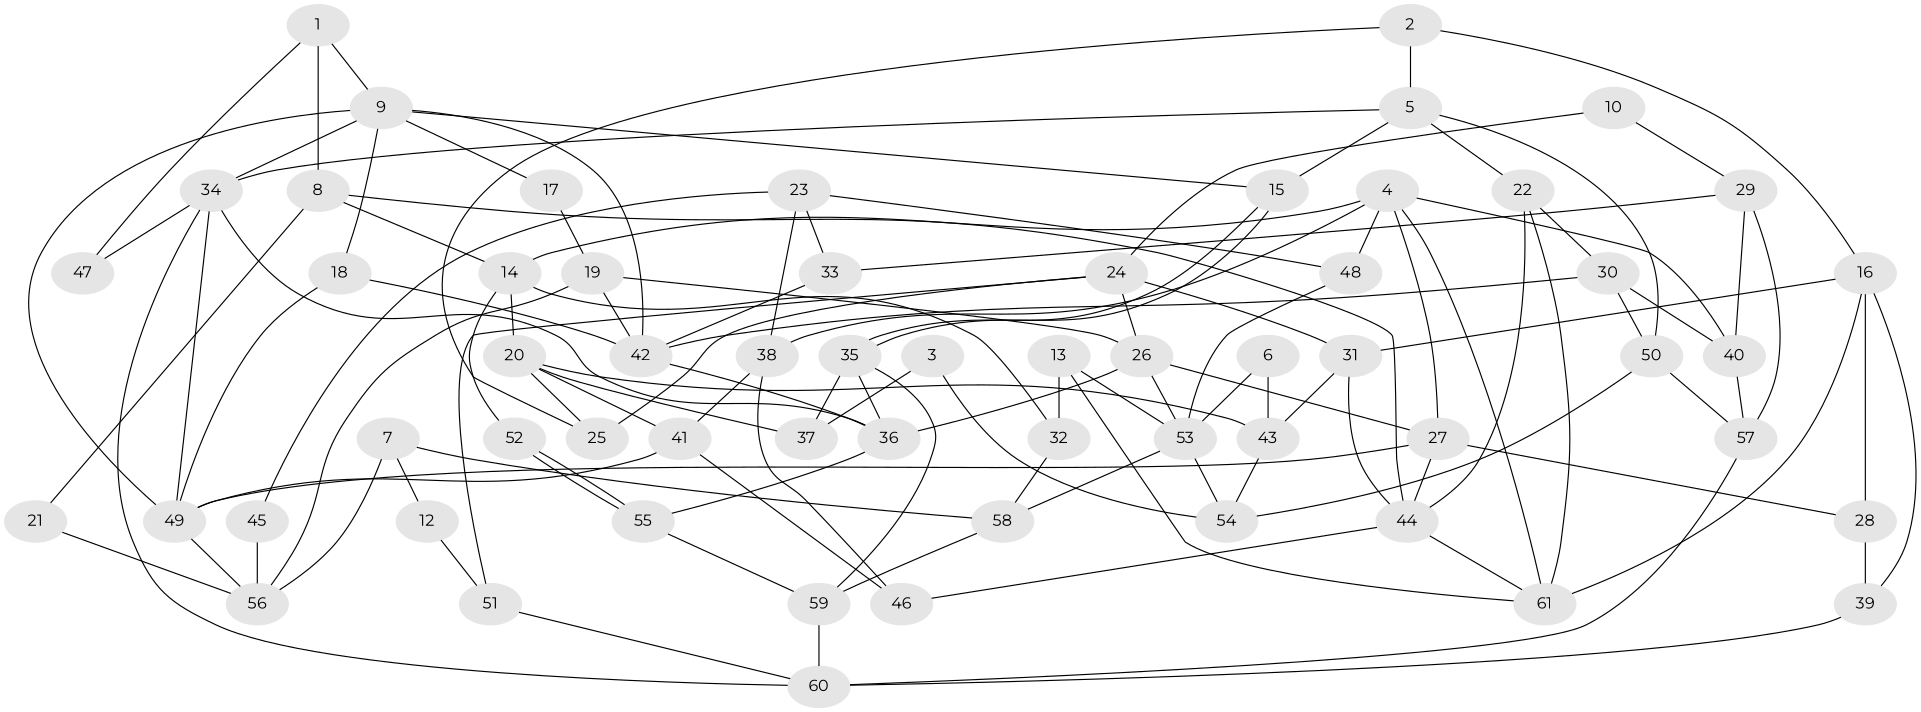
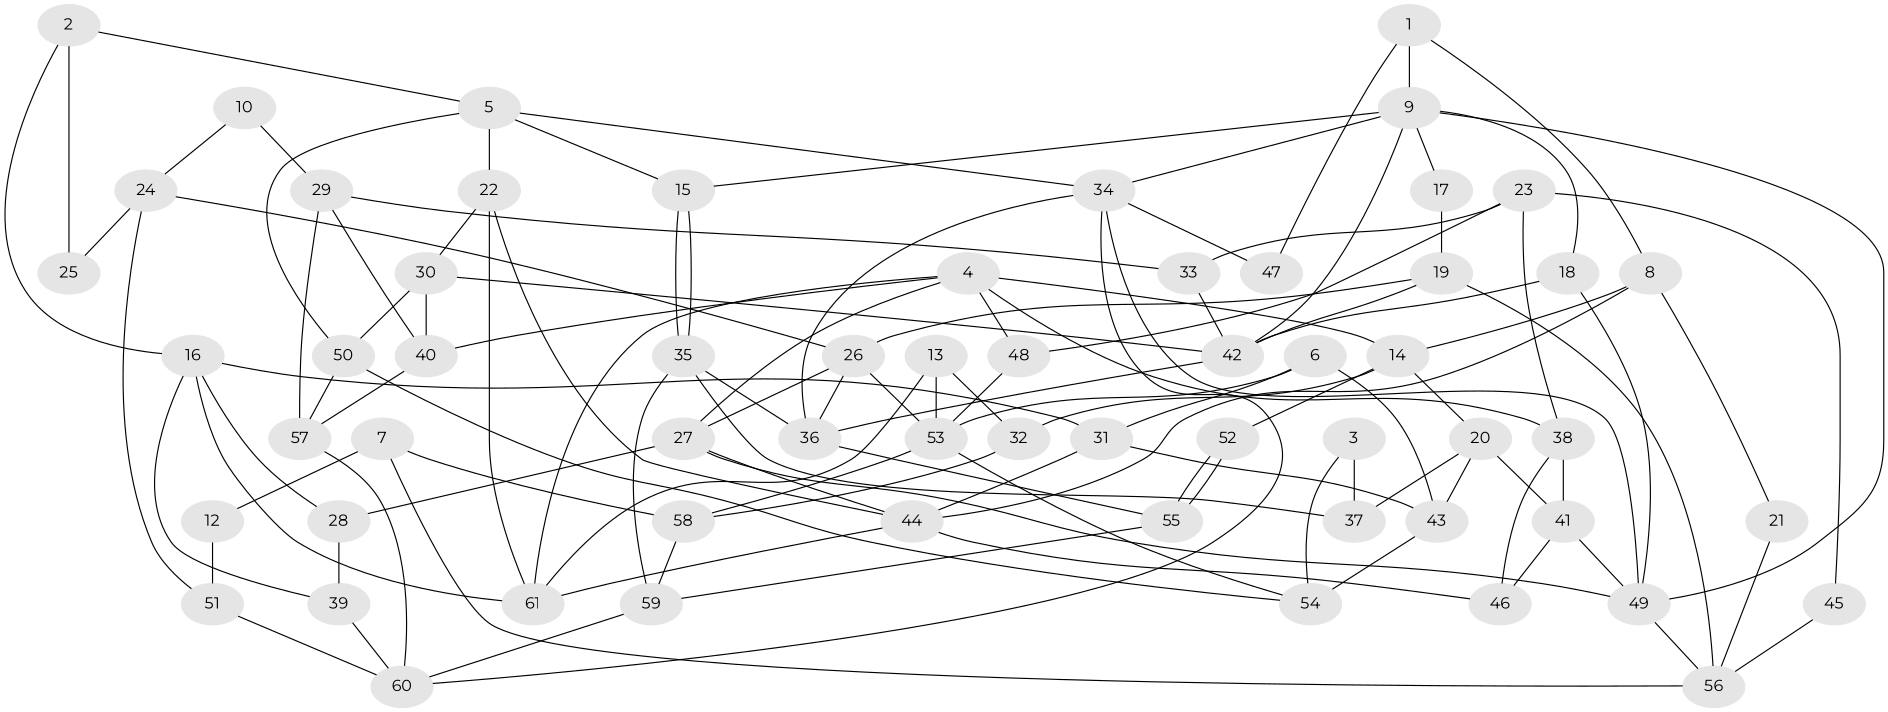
(1237, 310) -> (1184, 406)
(556, 397) -> none
